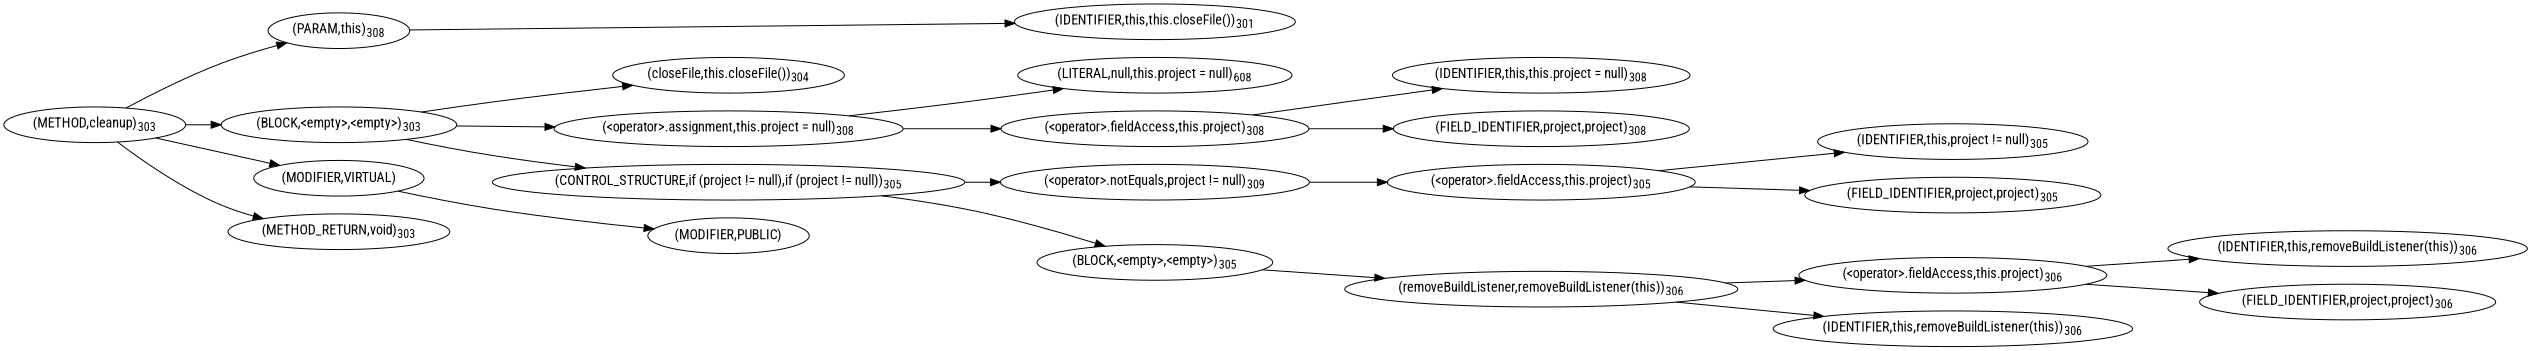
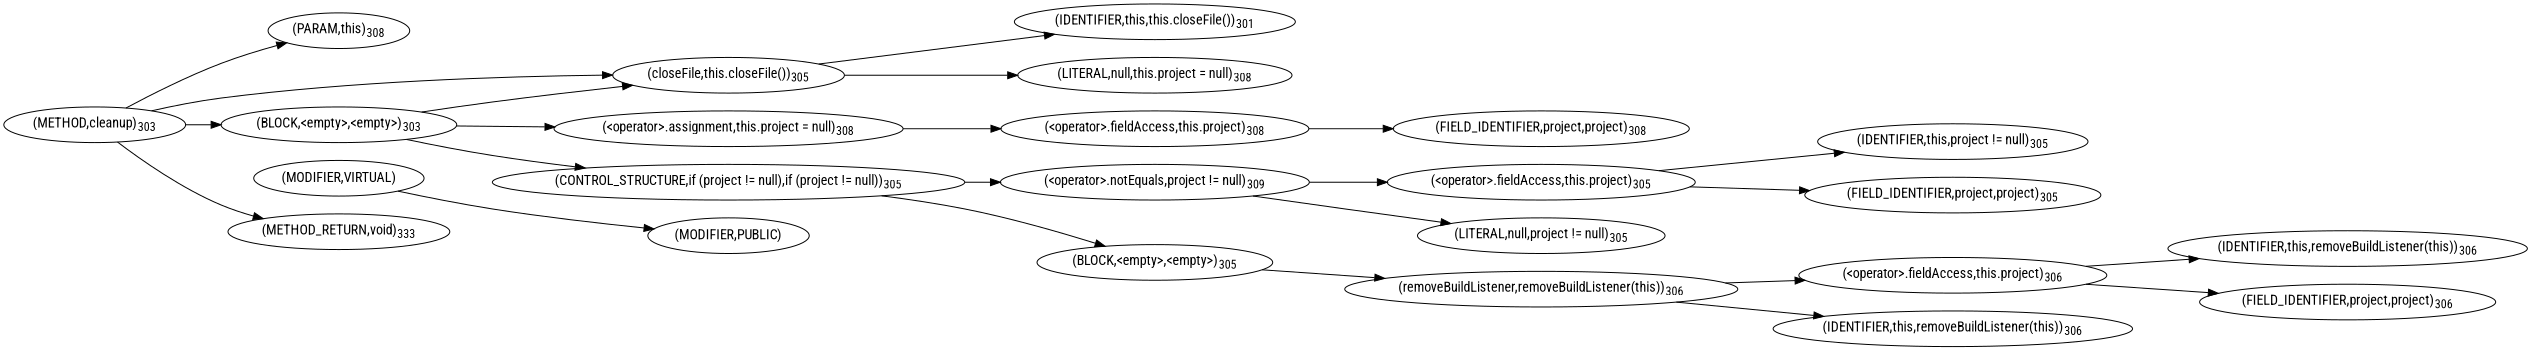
(707, 27) -> (931, 50)
(800, 74) -> (800, 74)
(1243, 74) -> (1243, 74)
(1541, 75) -> none
(951, 104) -> (926, 75)
(213, 151) -> (376, 84)
(407, 230) -> (407, 230)
none -> (1541, 236)
